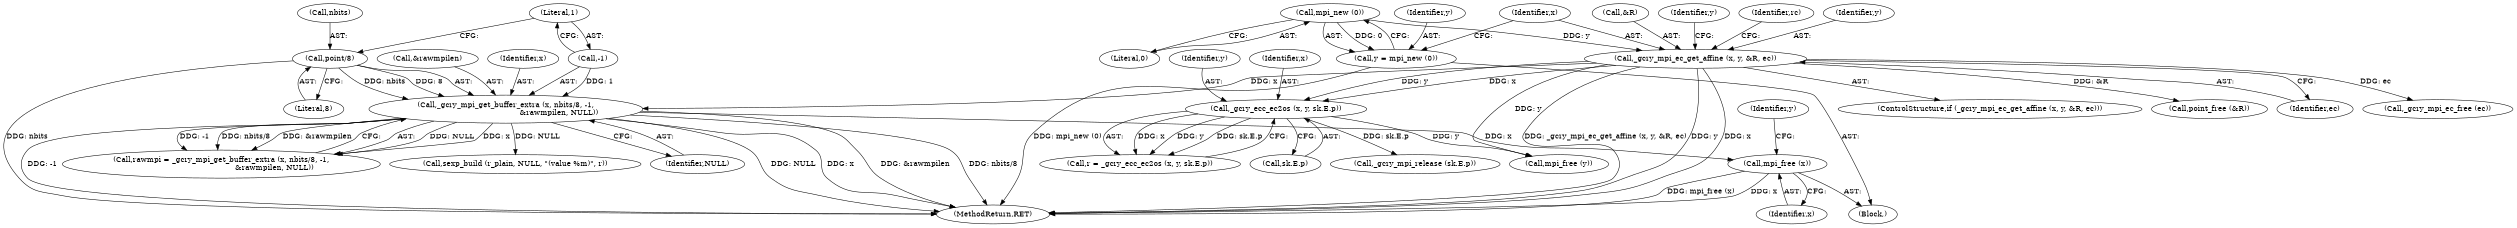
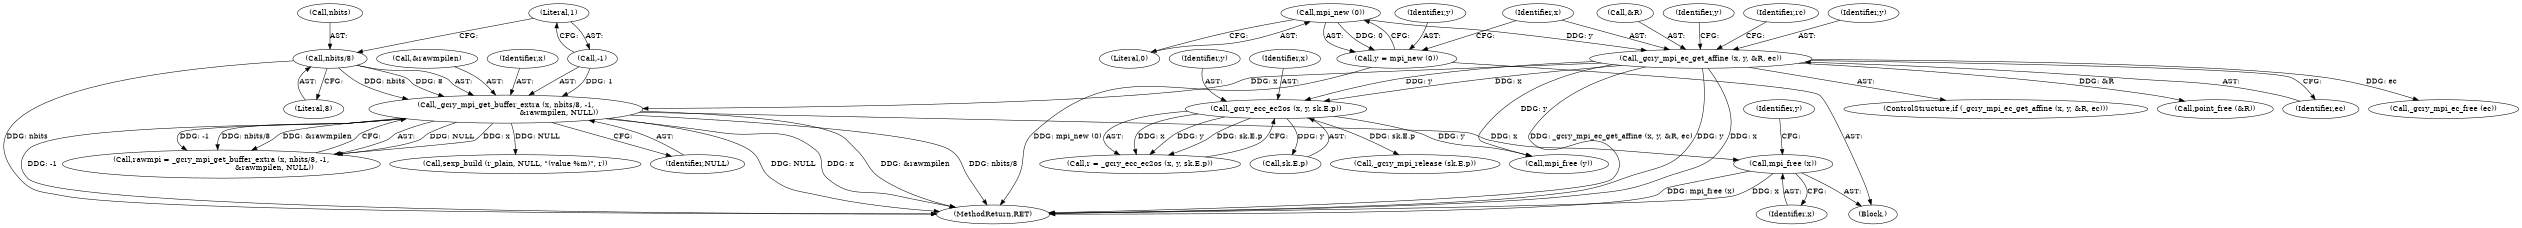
(330, 59) -> (330, 59)
(1308, 137) -> (1311, 137)
